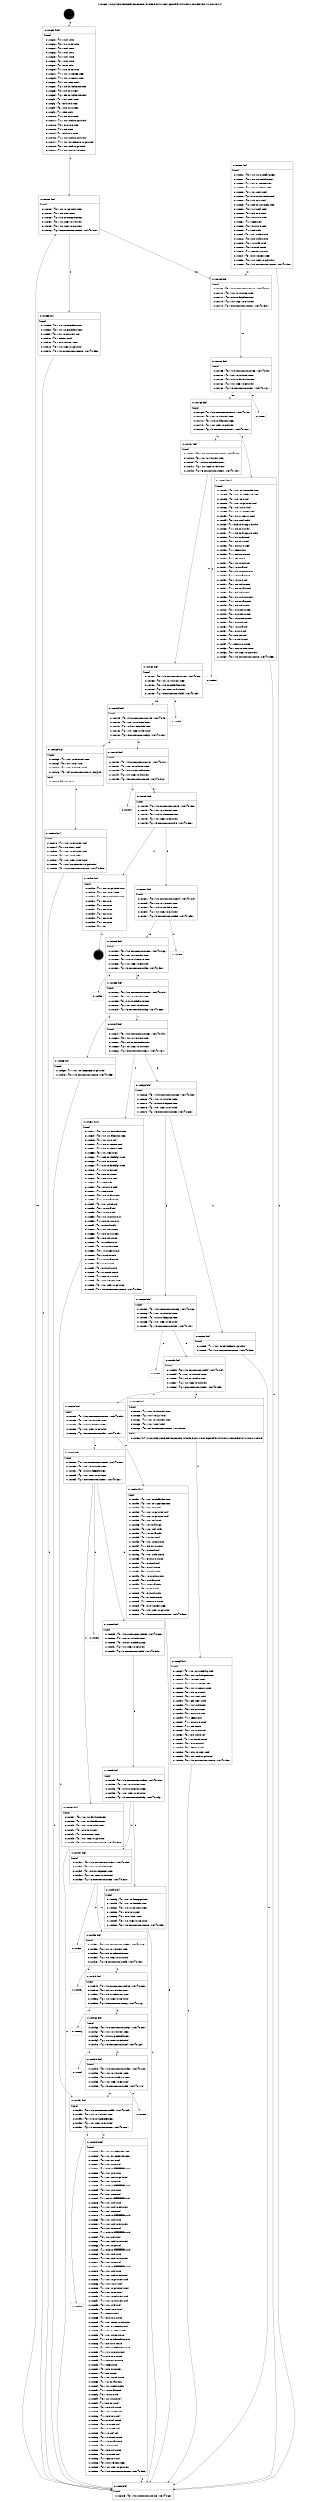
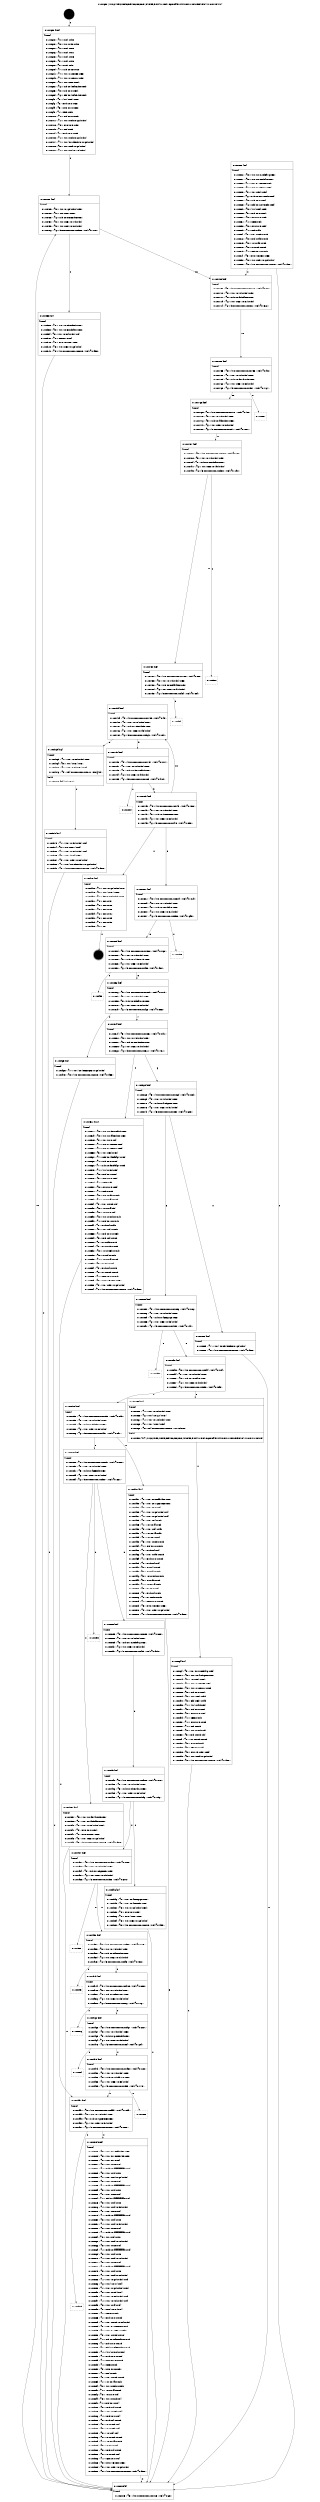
(245, 569) -> none
(155, 701) -> (175, 766)
